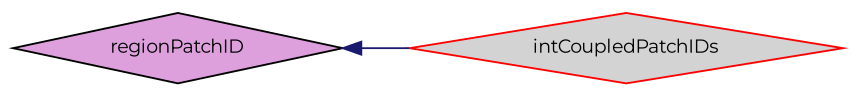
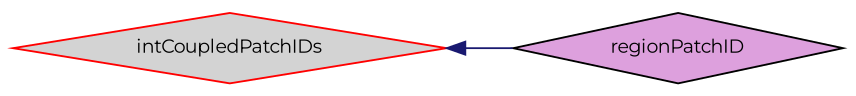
(385, 48) -> (489, 48)
